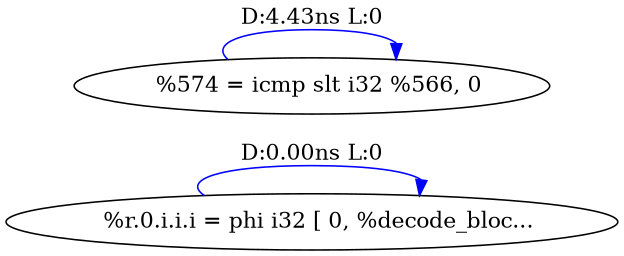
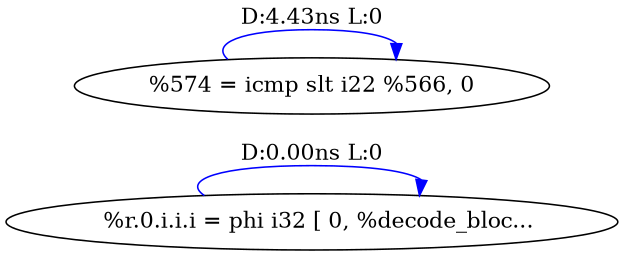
(312, 86) -> (312, 86)
